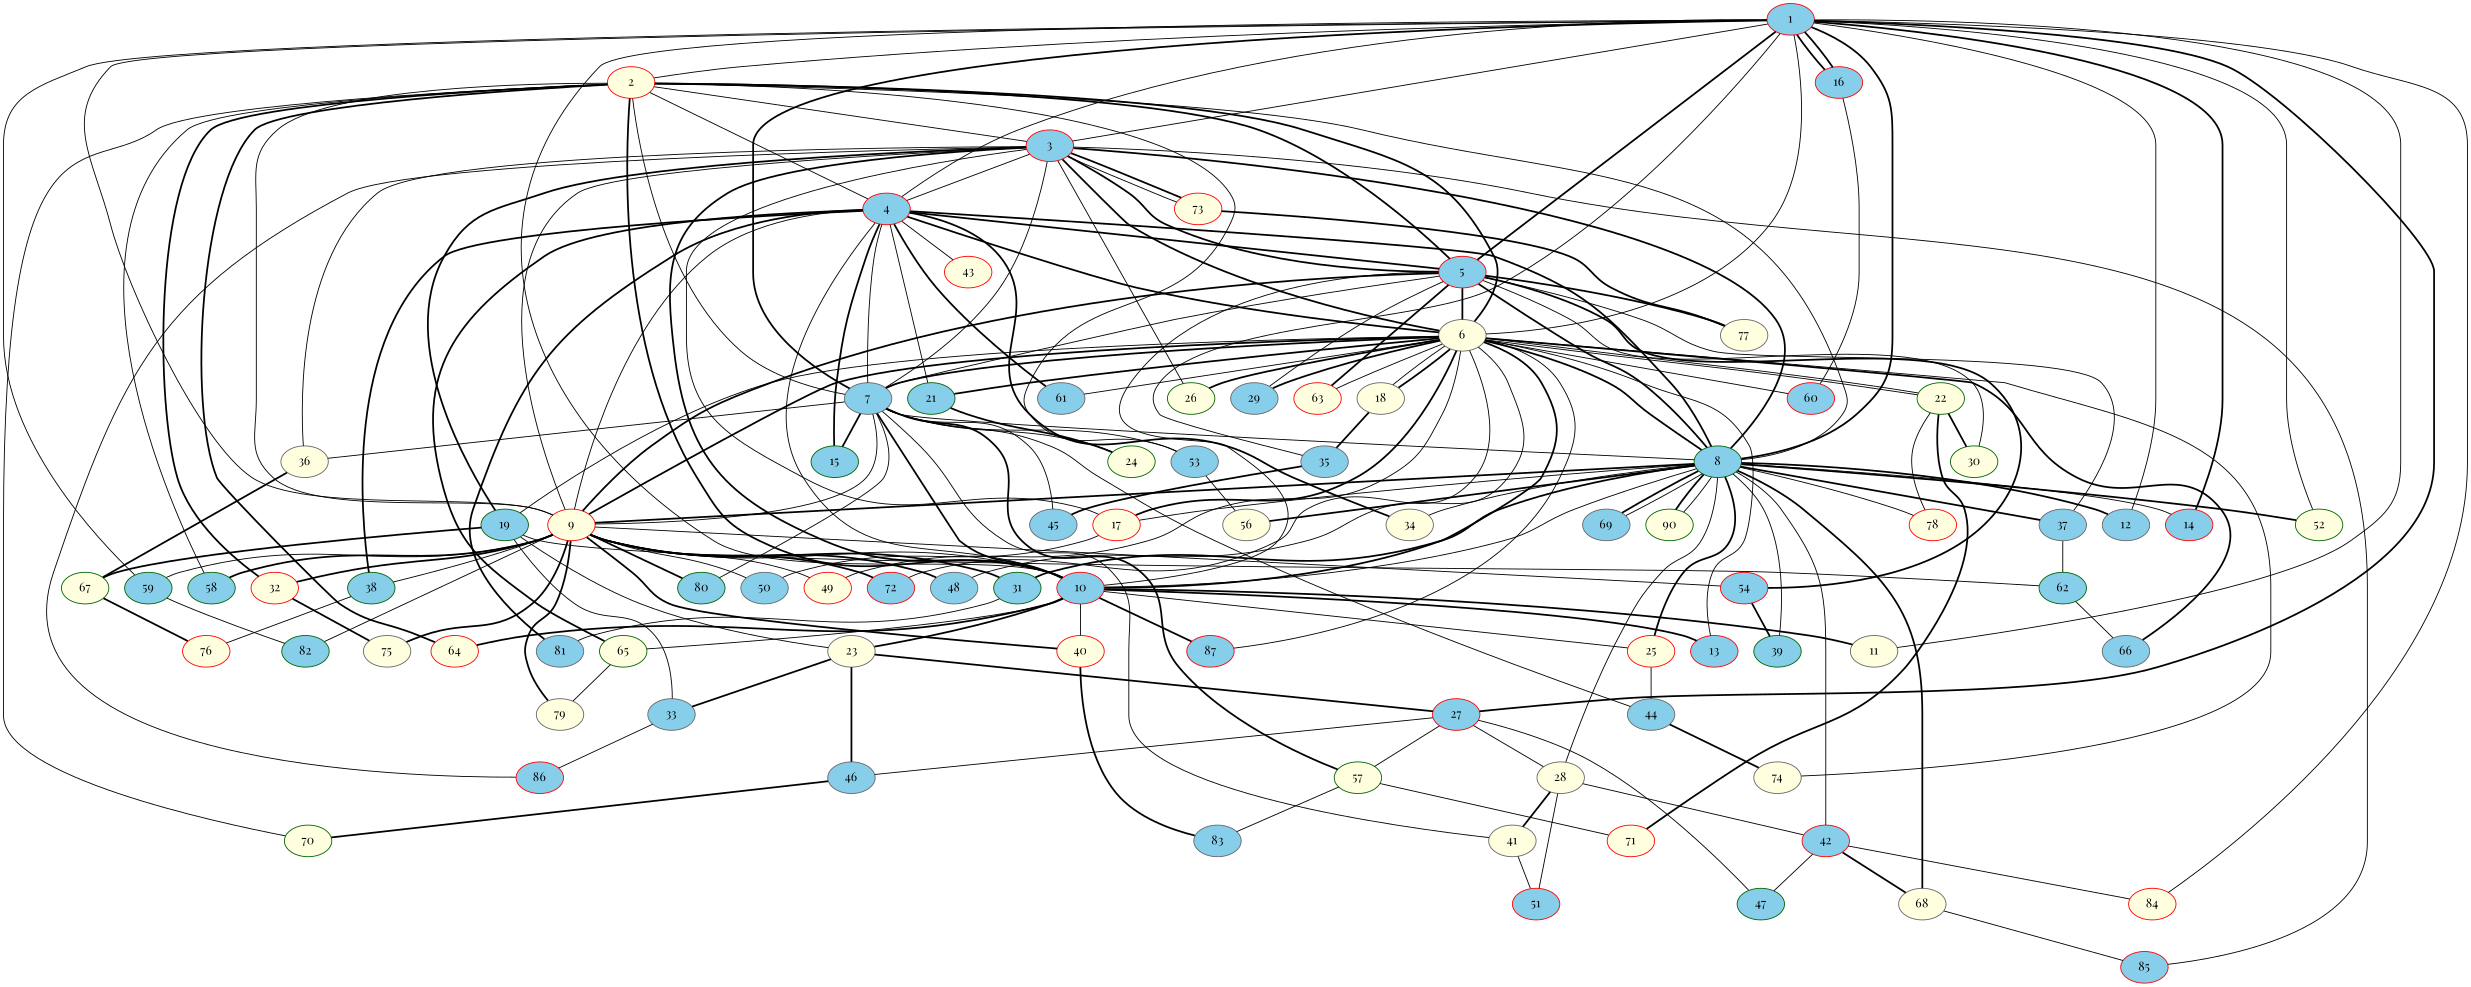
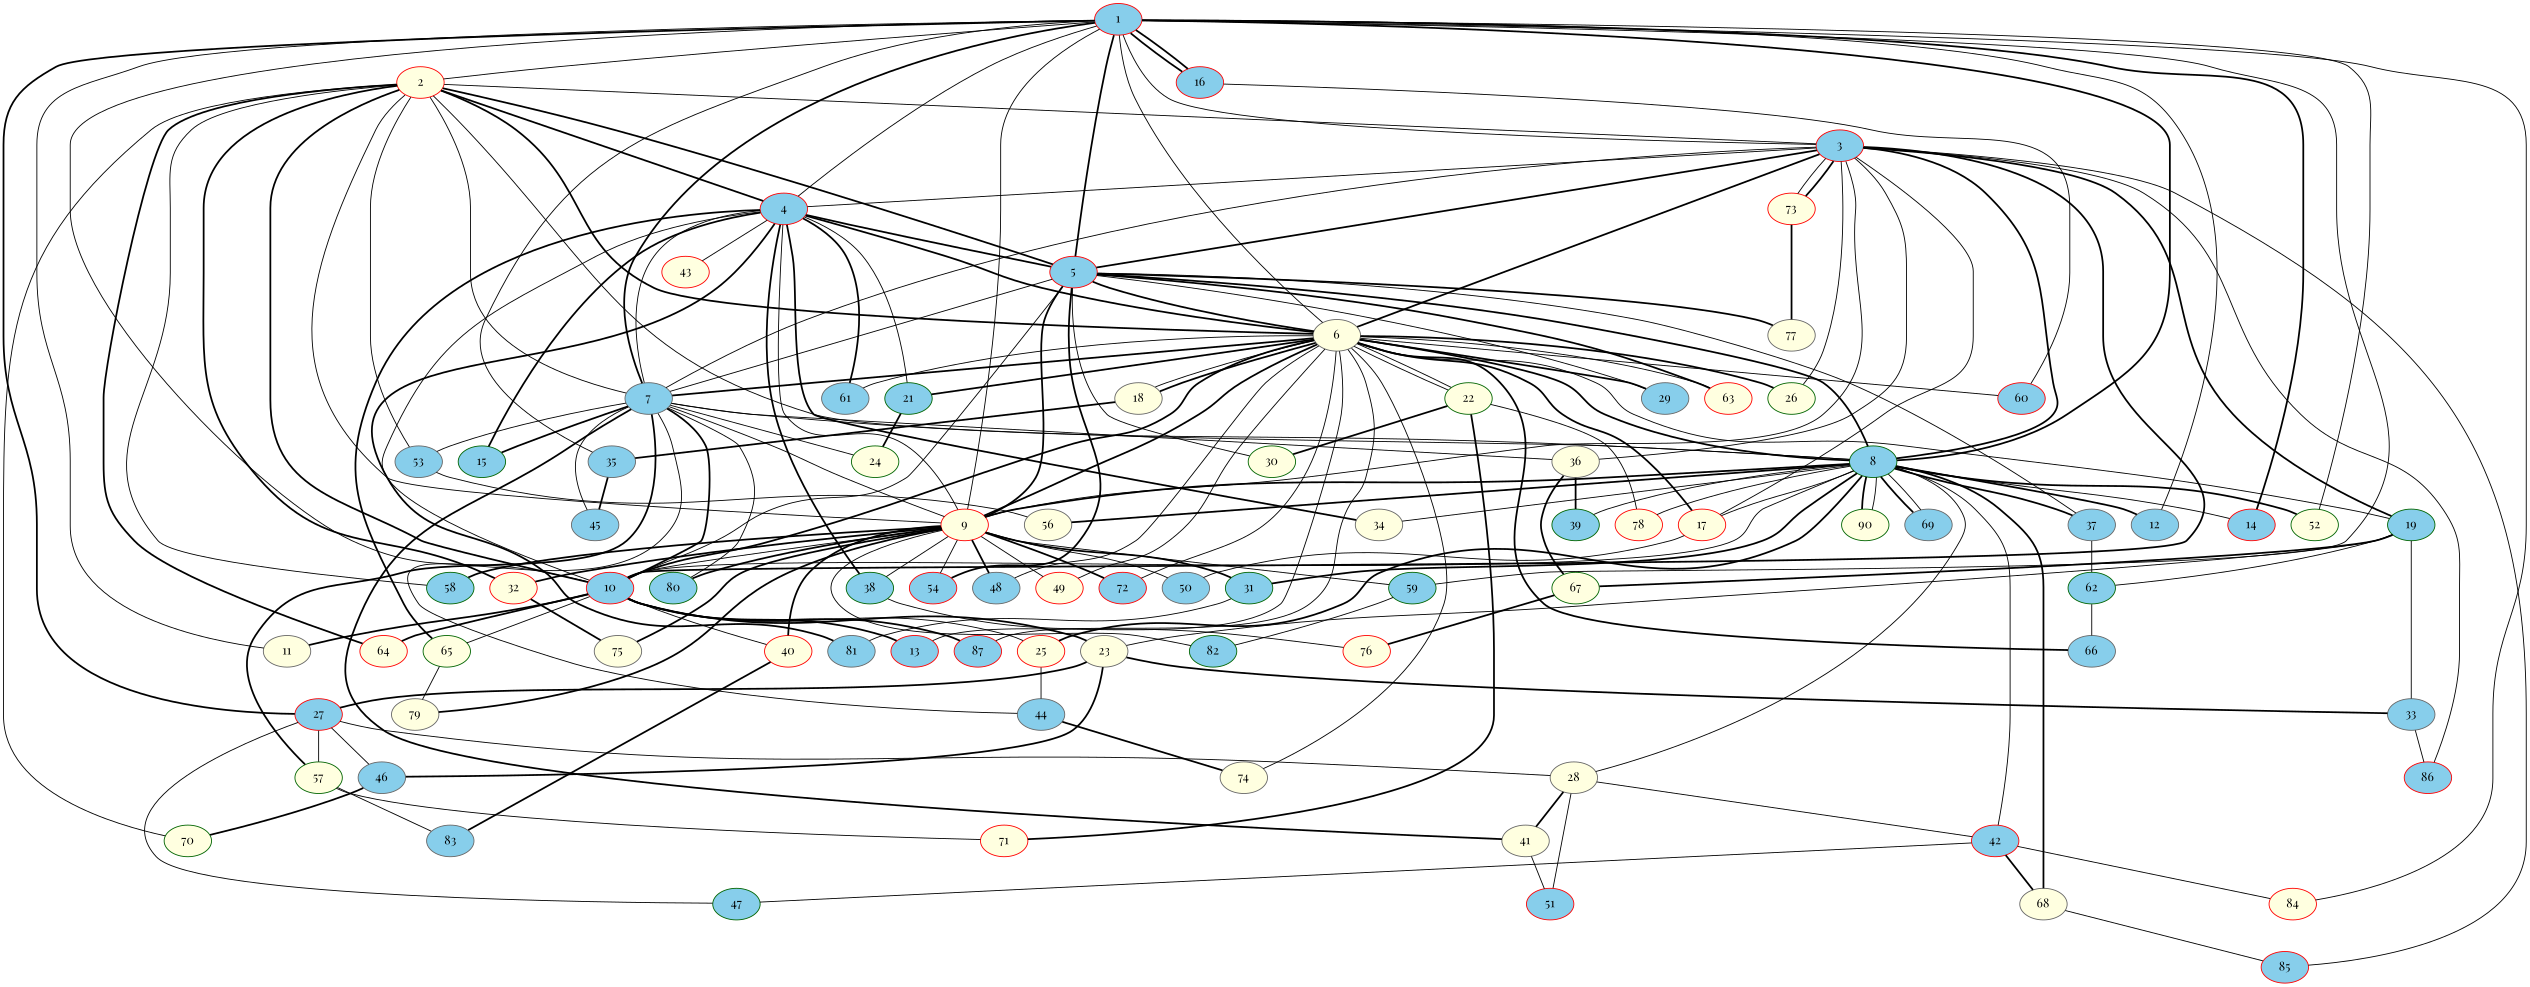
(748, 140) -> (602, 146)
(1350, 241) -> none
(1761, 620) -> (1576, 493)
(1129, 691) -> (701, 788)
